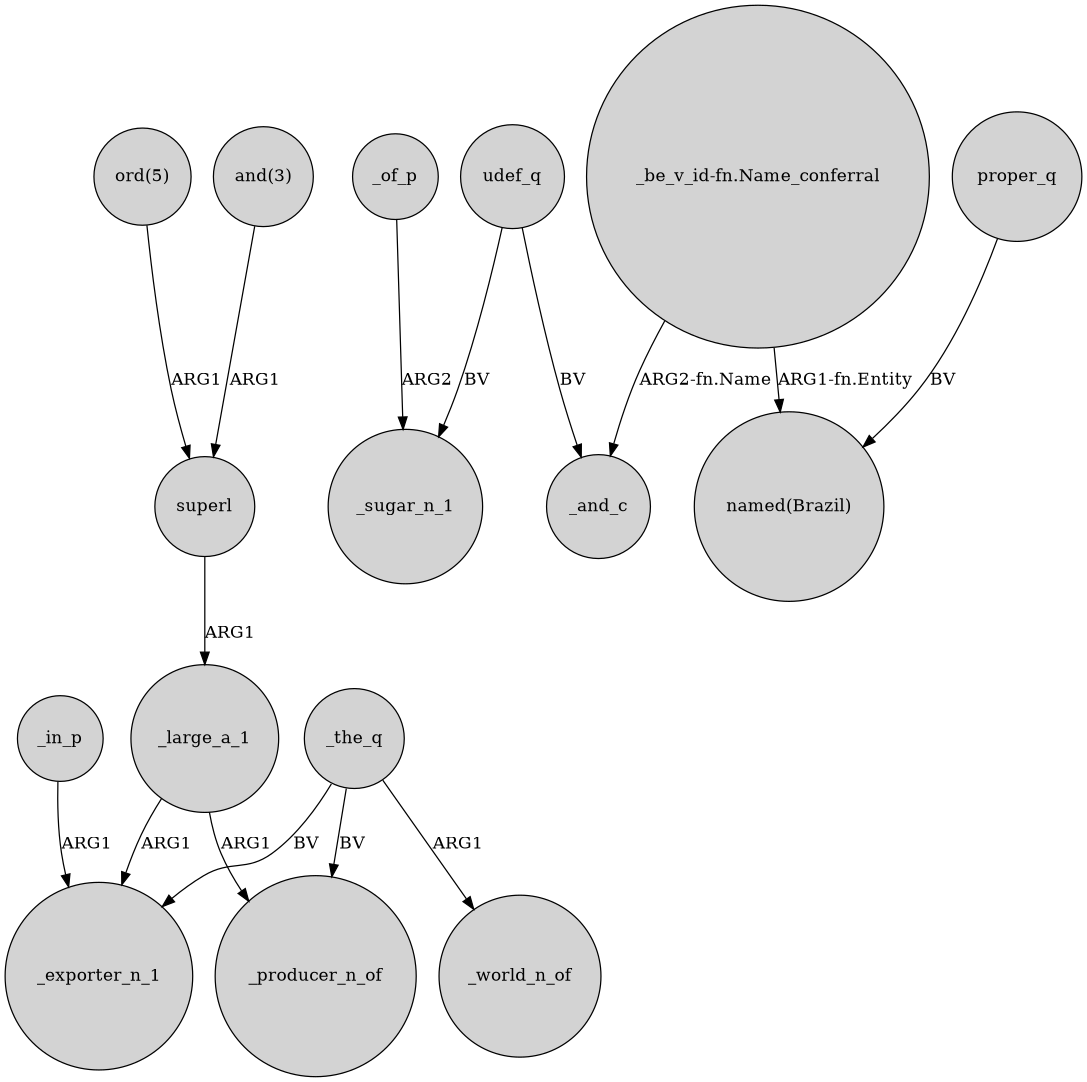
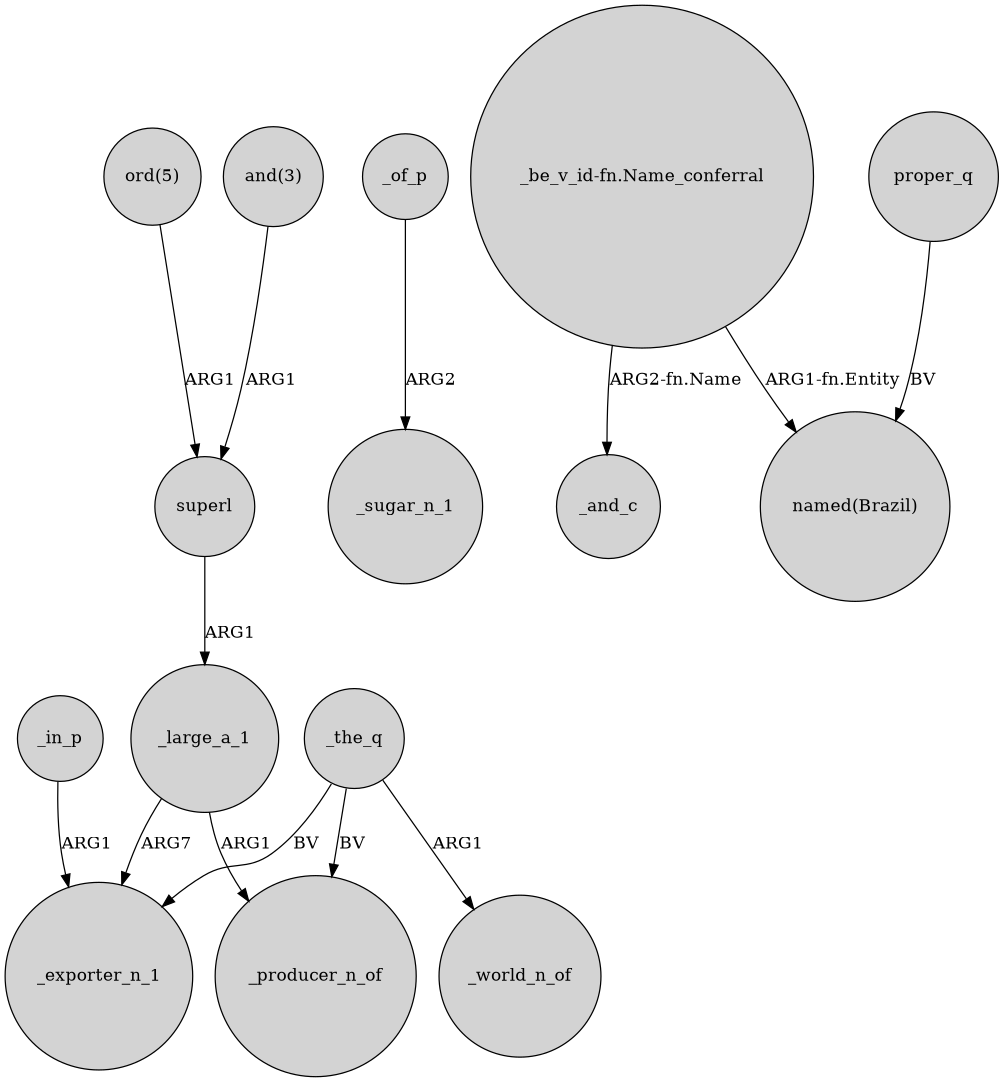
(513, 177) -> none
(167, 844) -> (167, 844)
